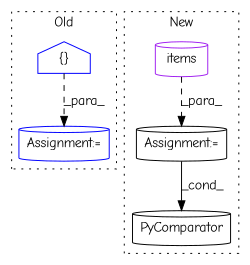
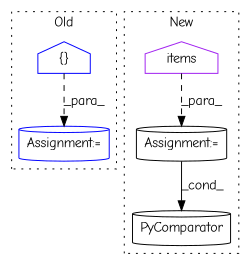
(182, 59) -> (182, 59)
